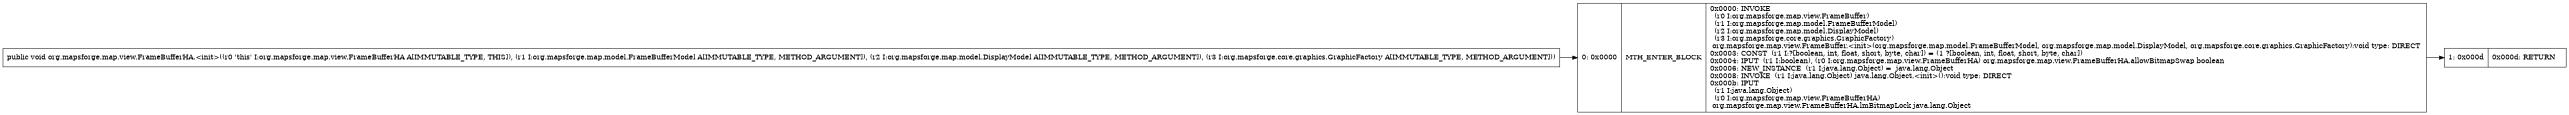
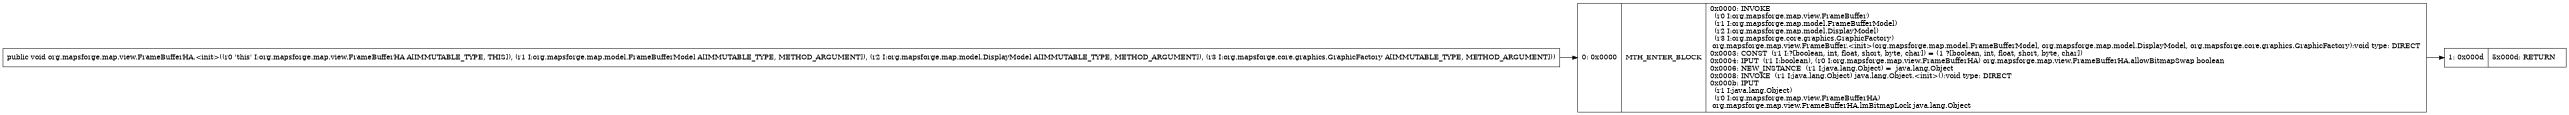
(2527, 57) -> (2527, 57)
